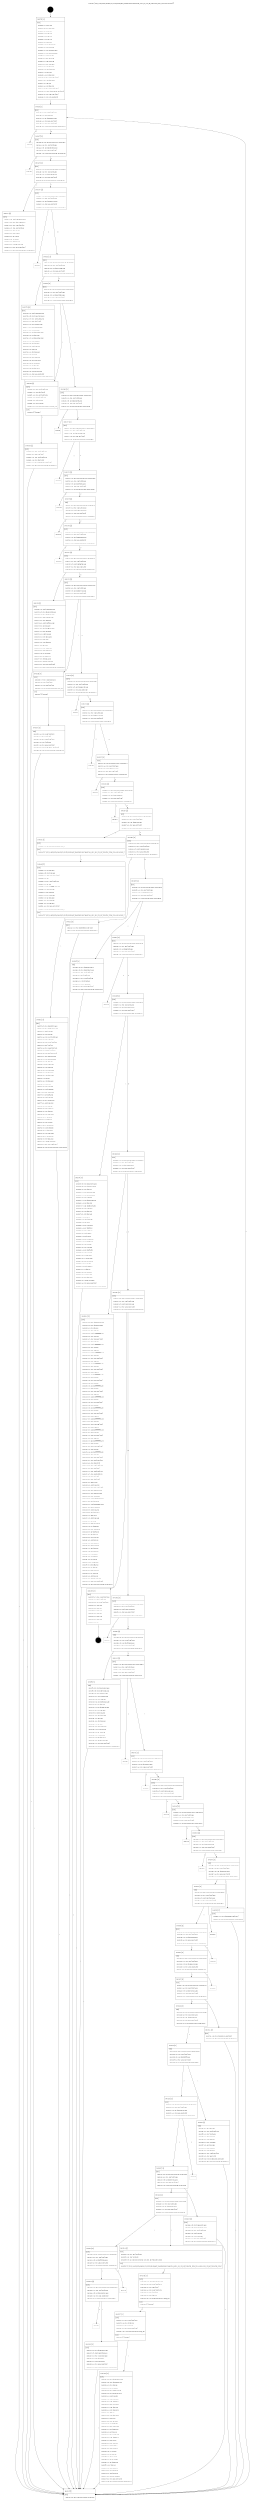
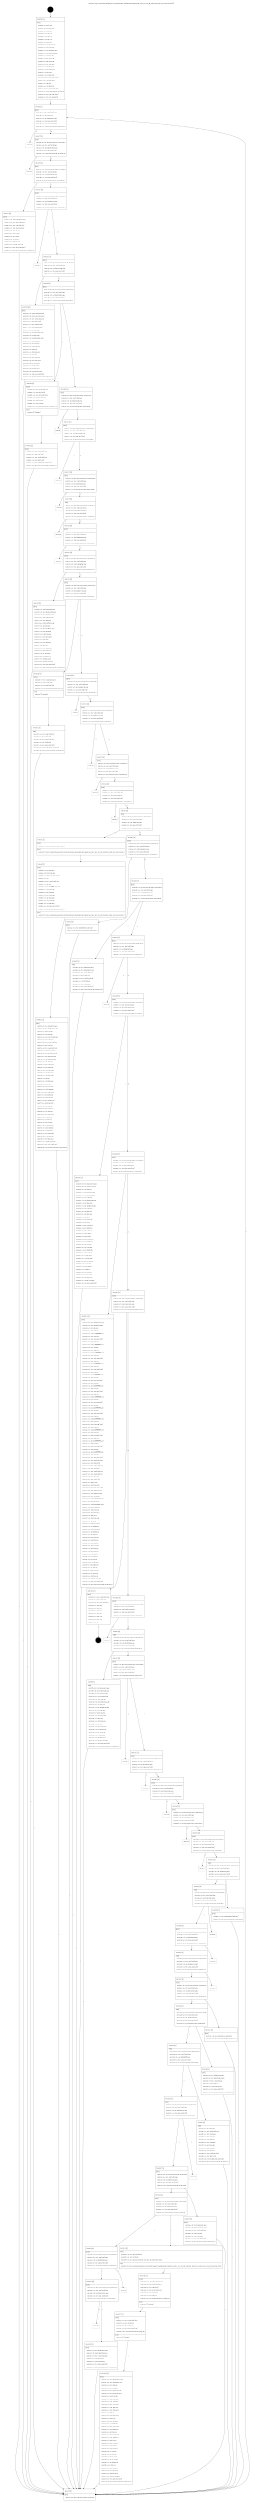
none -> (218, 2081)
